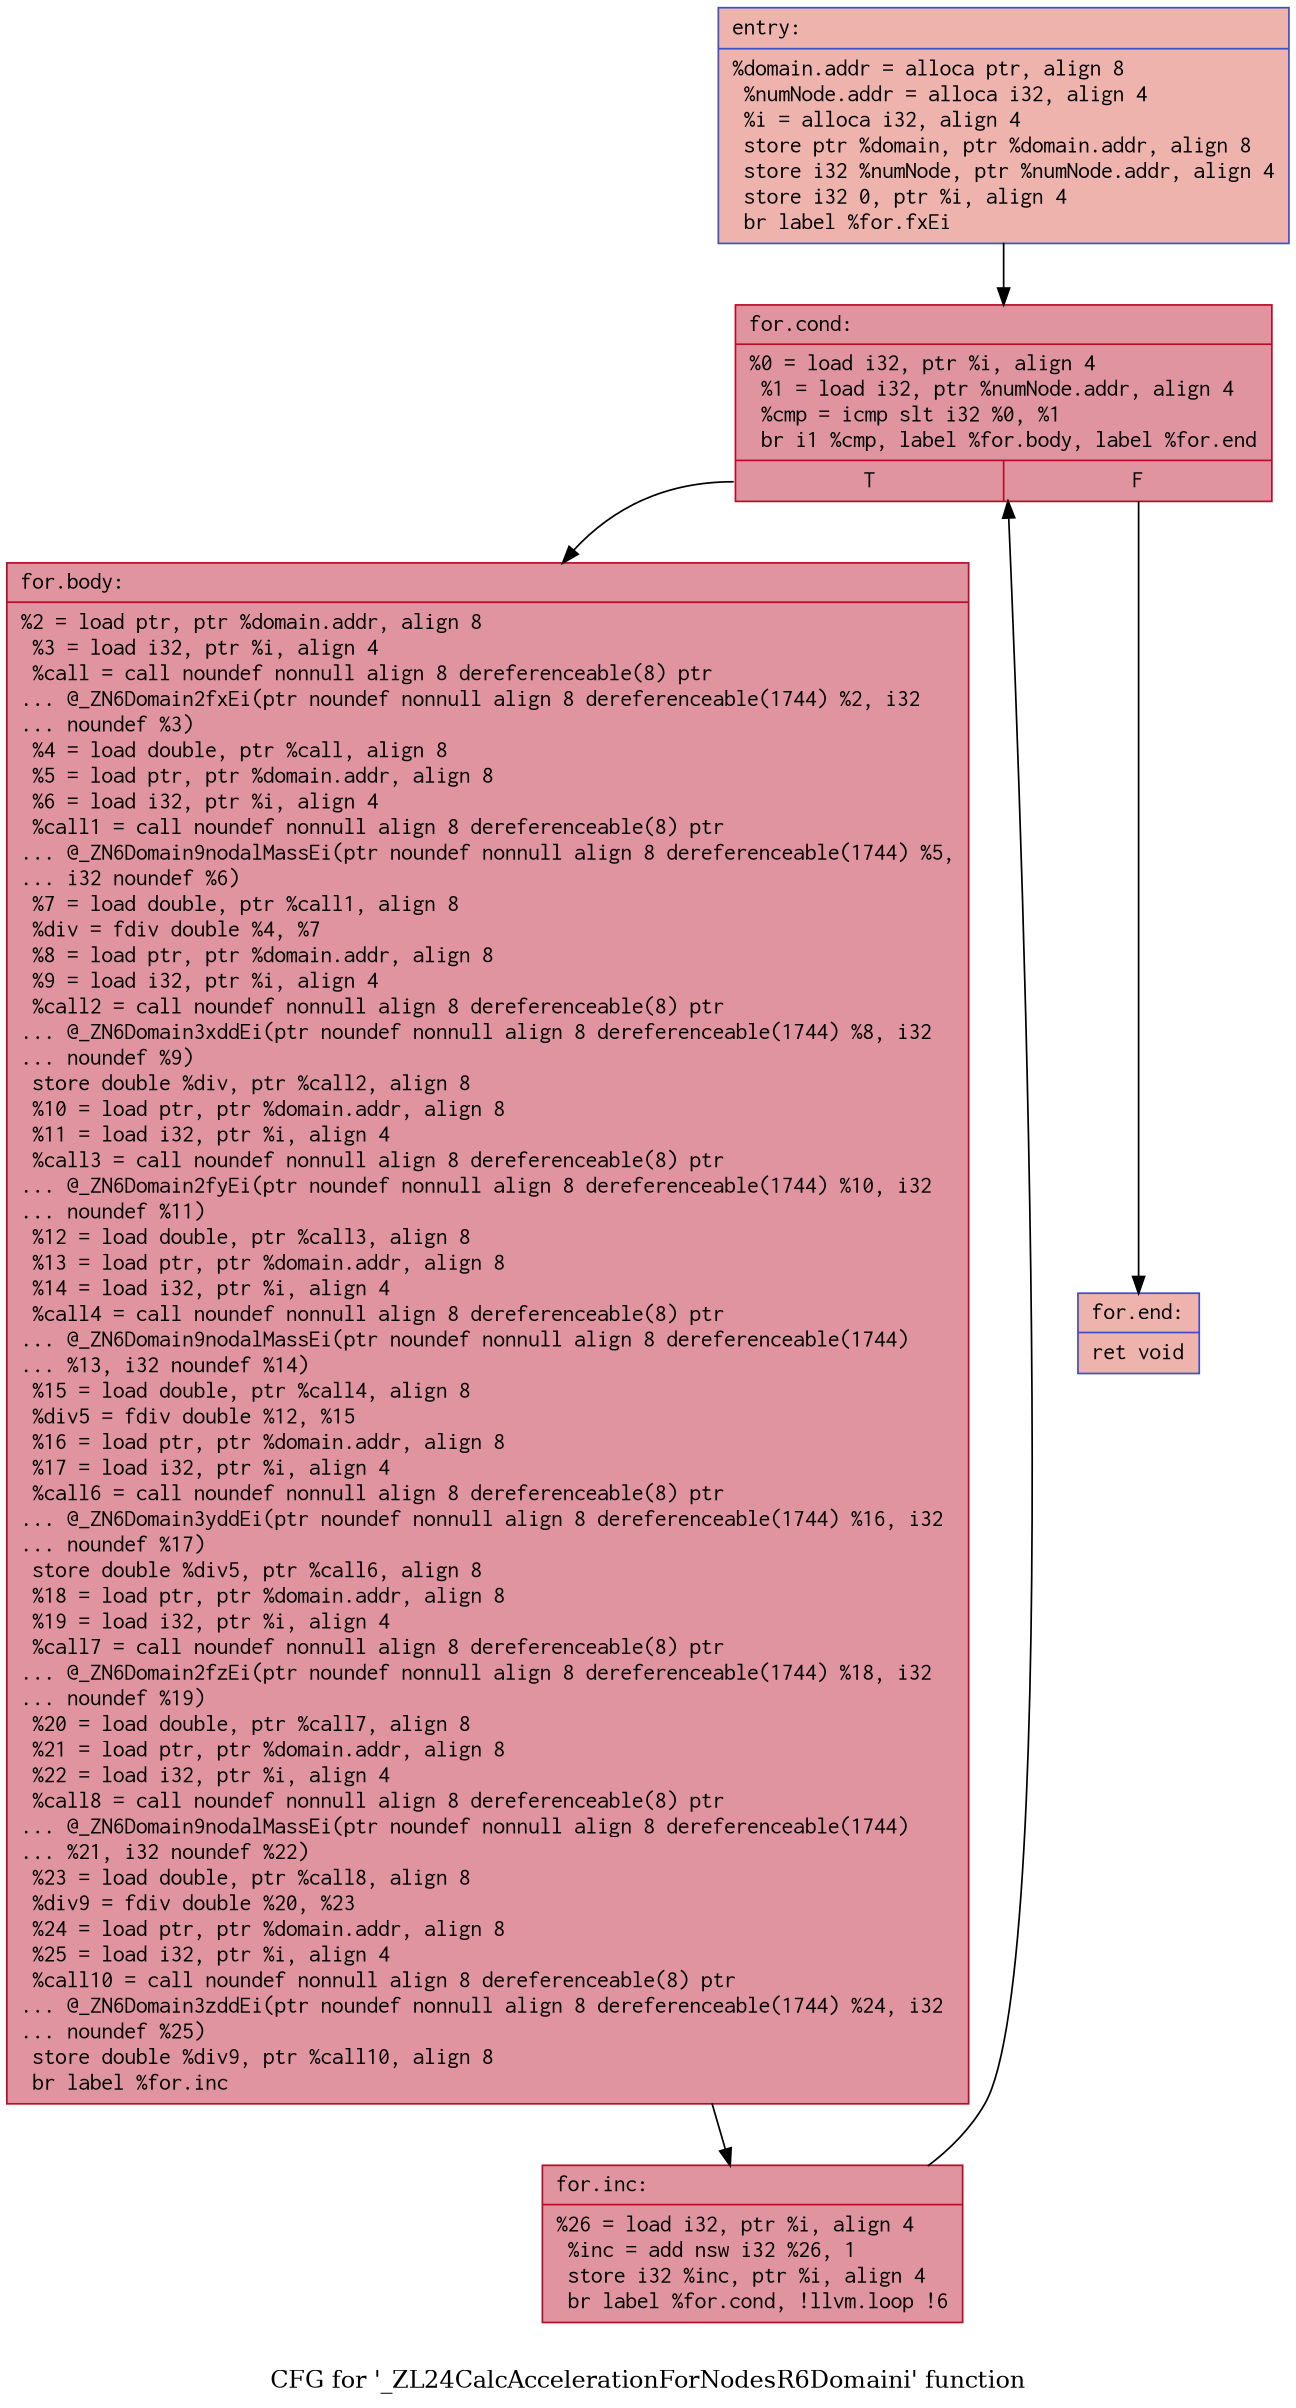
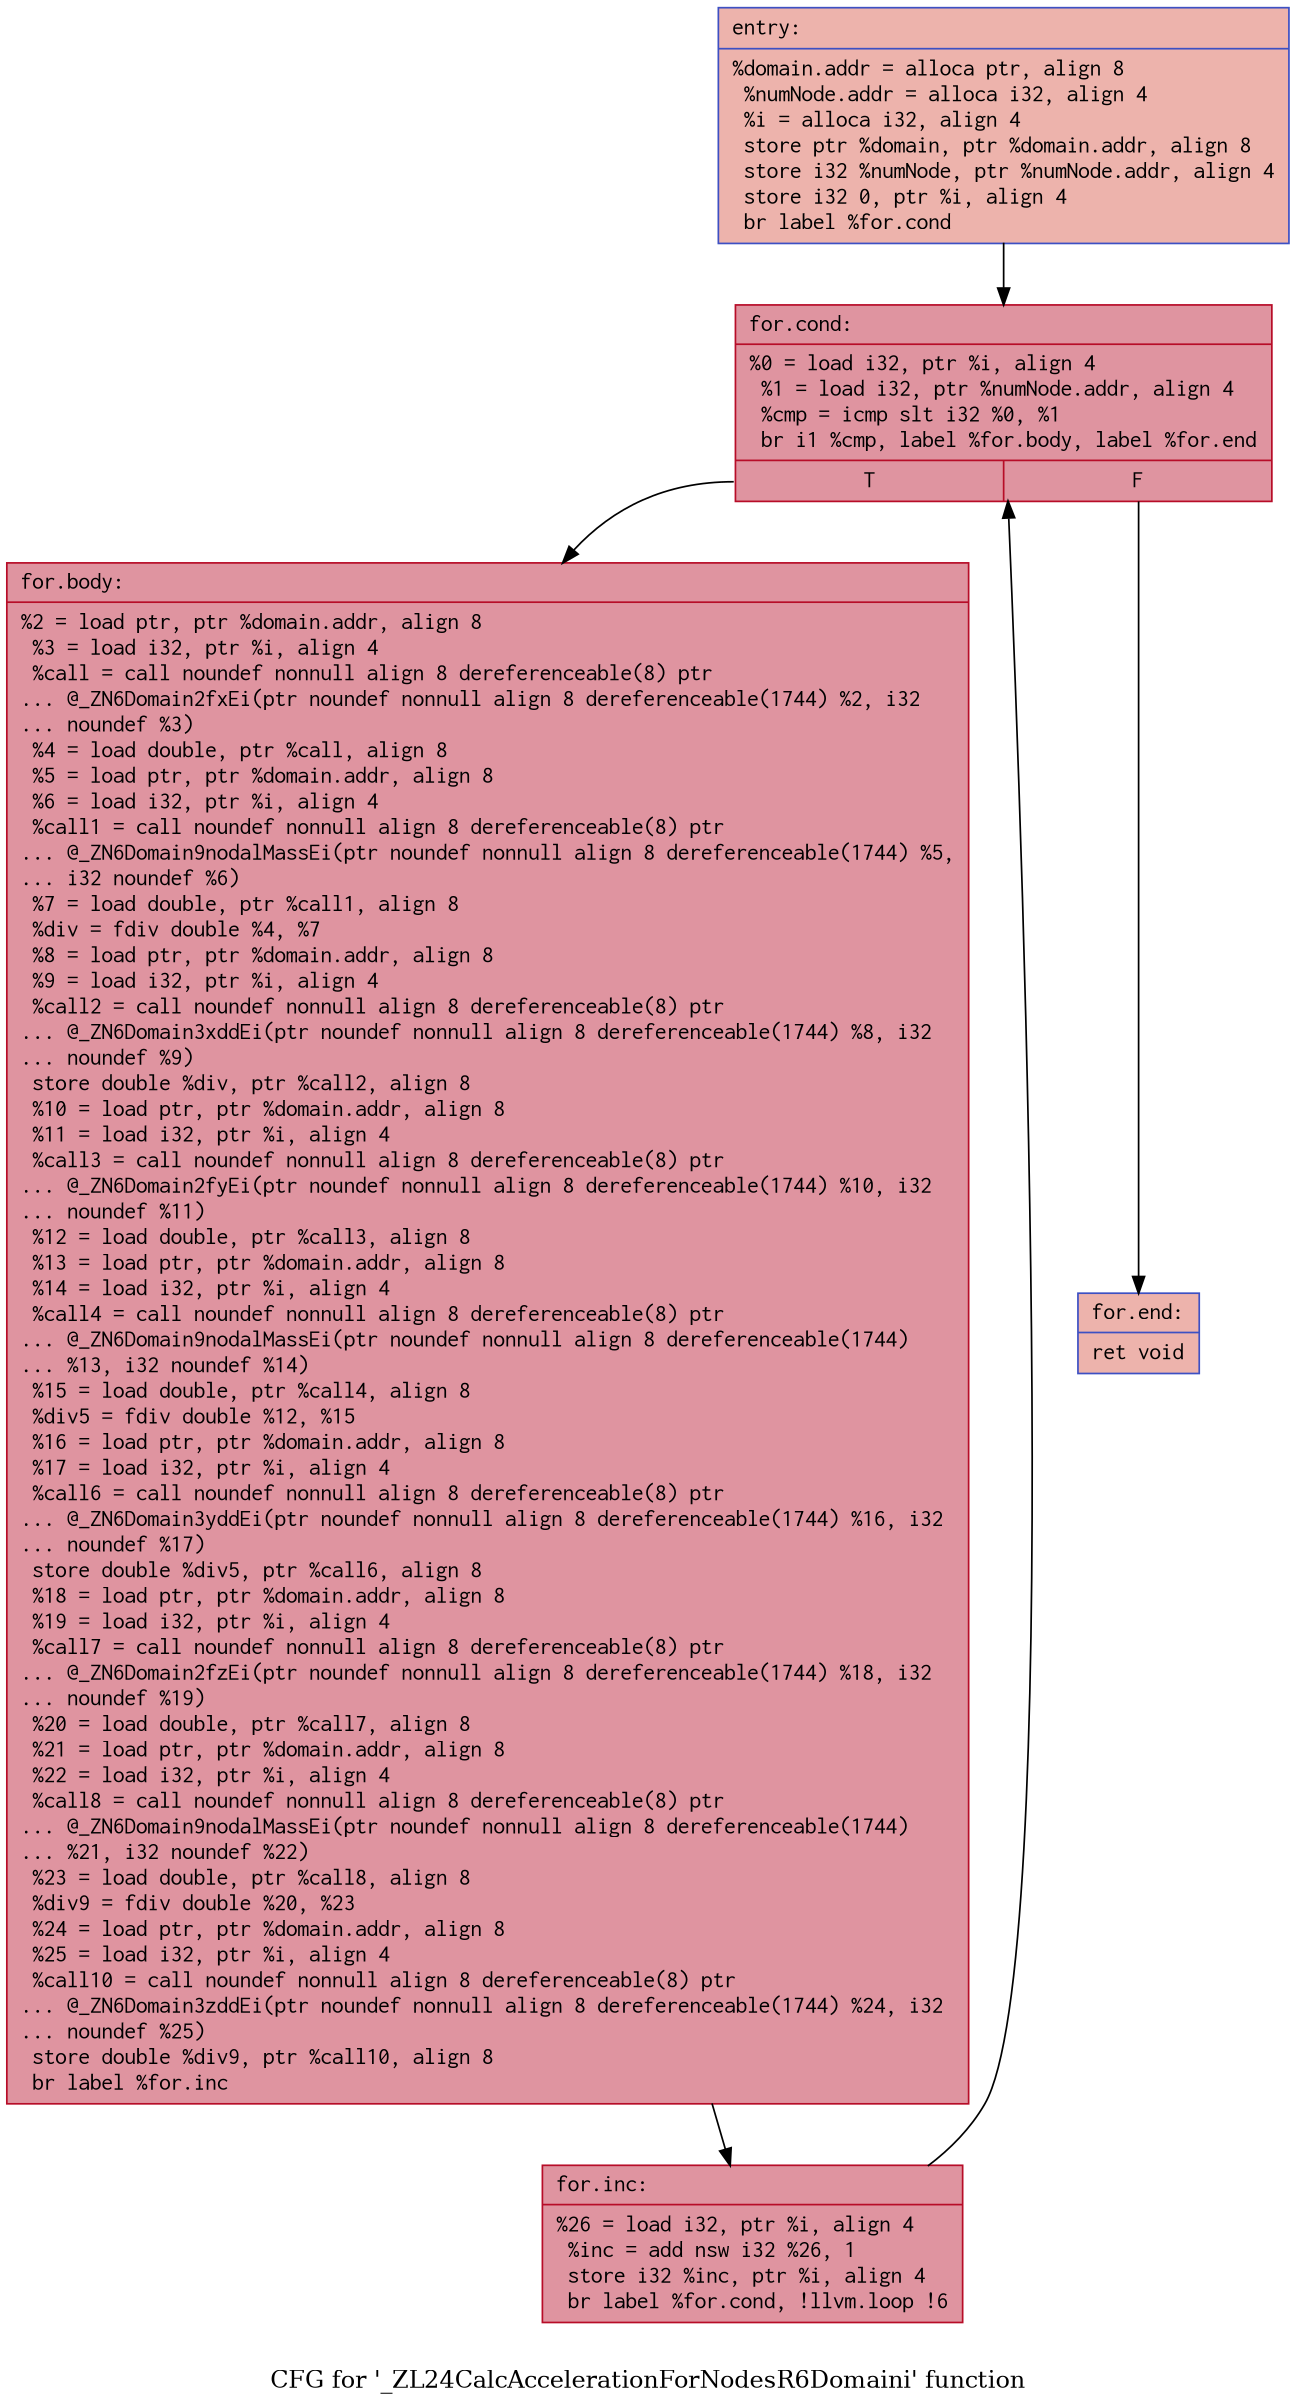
(842, 222) -> (842, 222)
